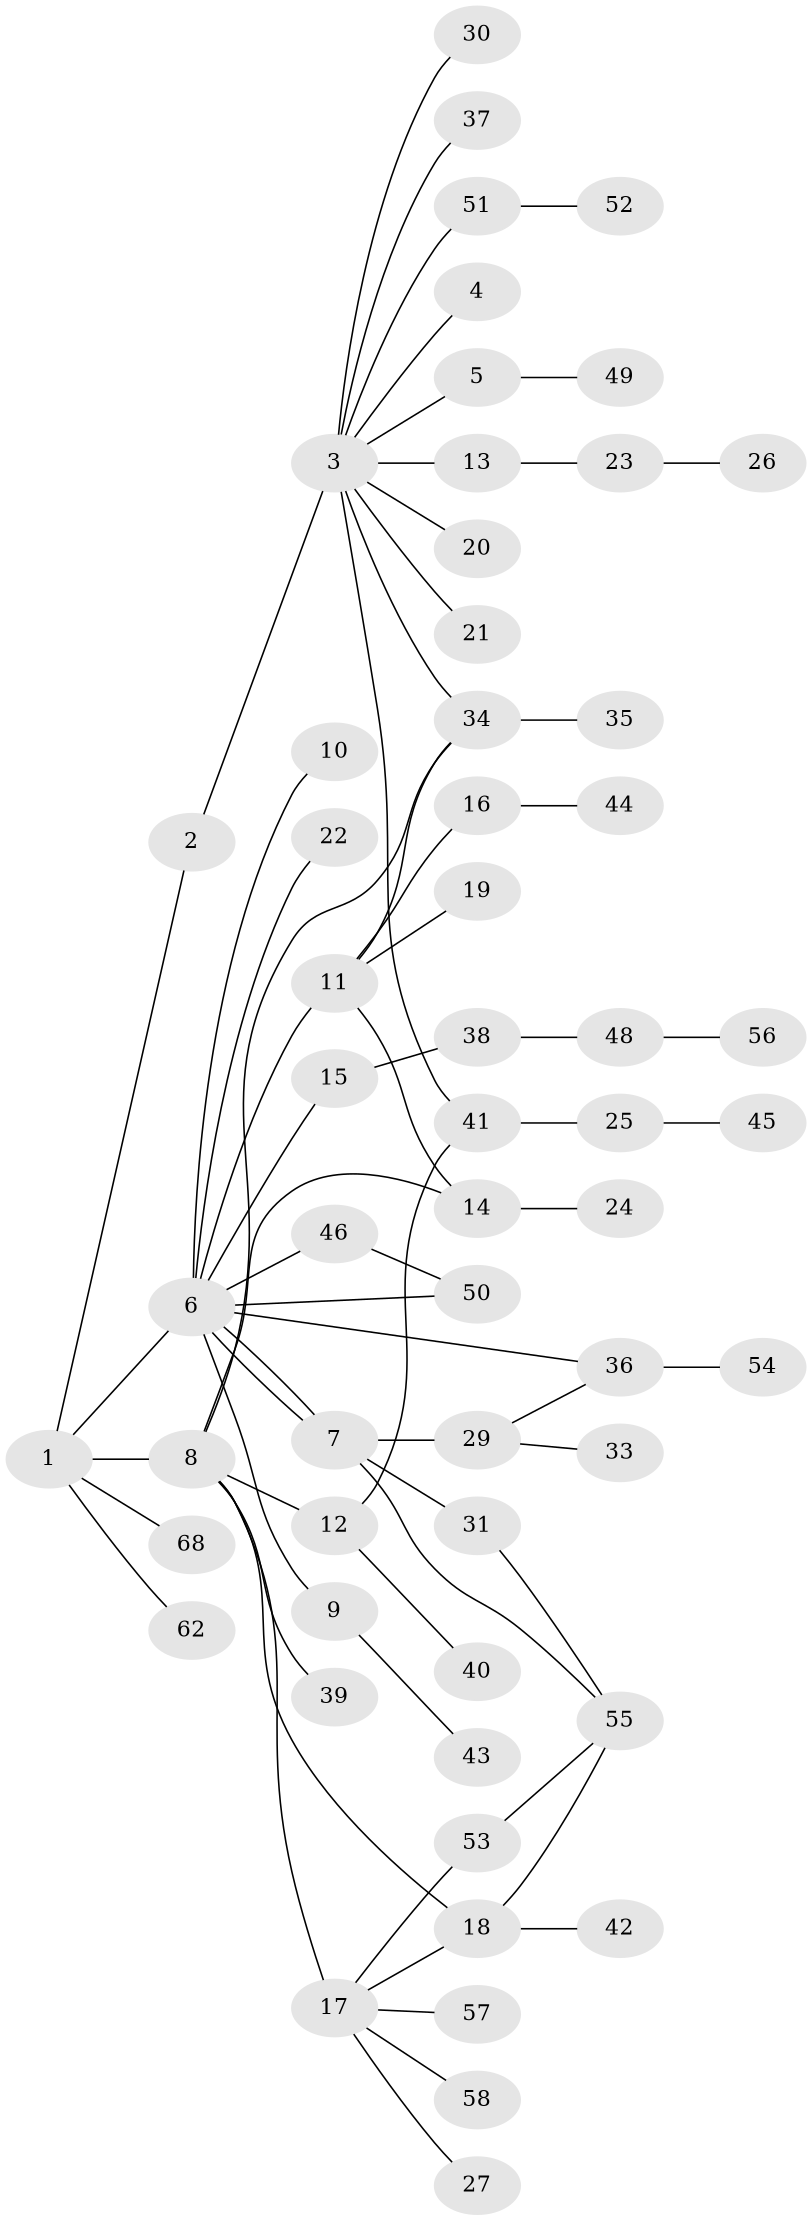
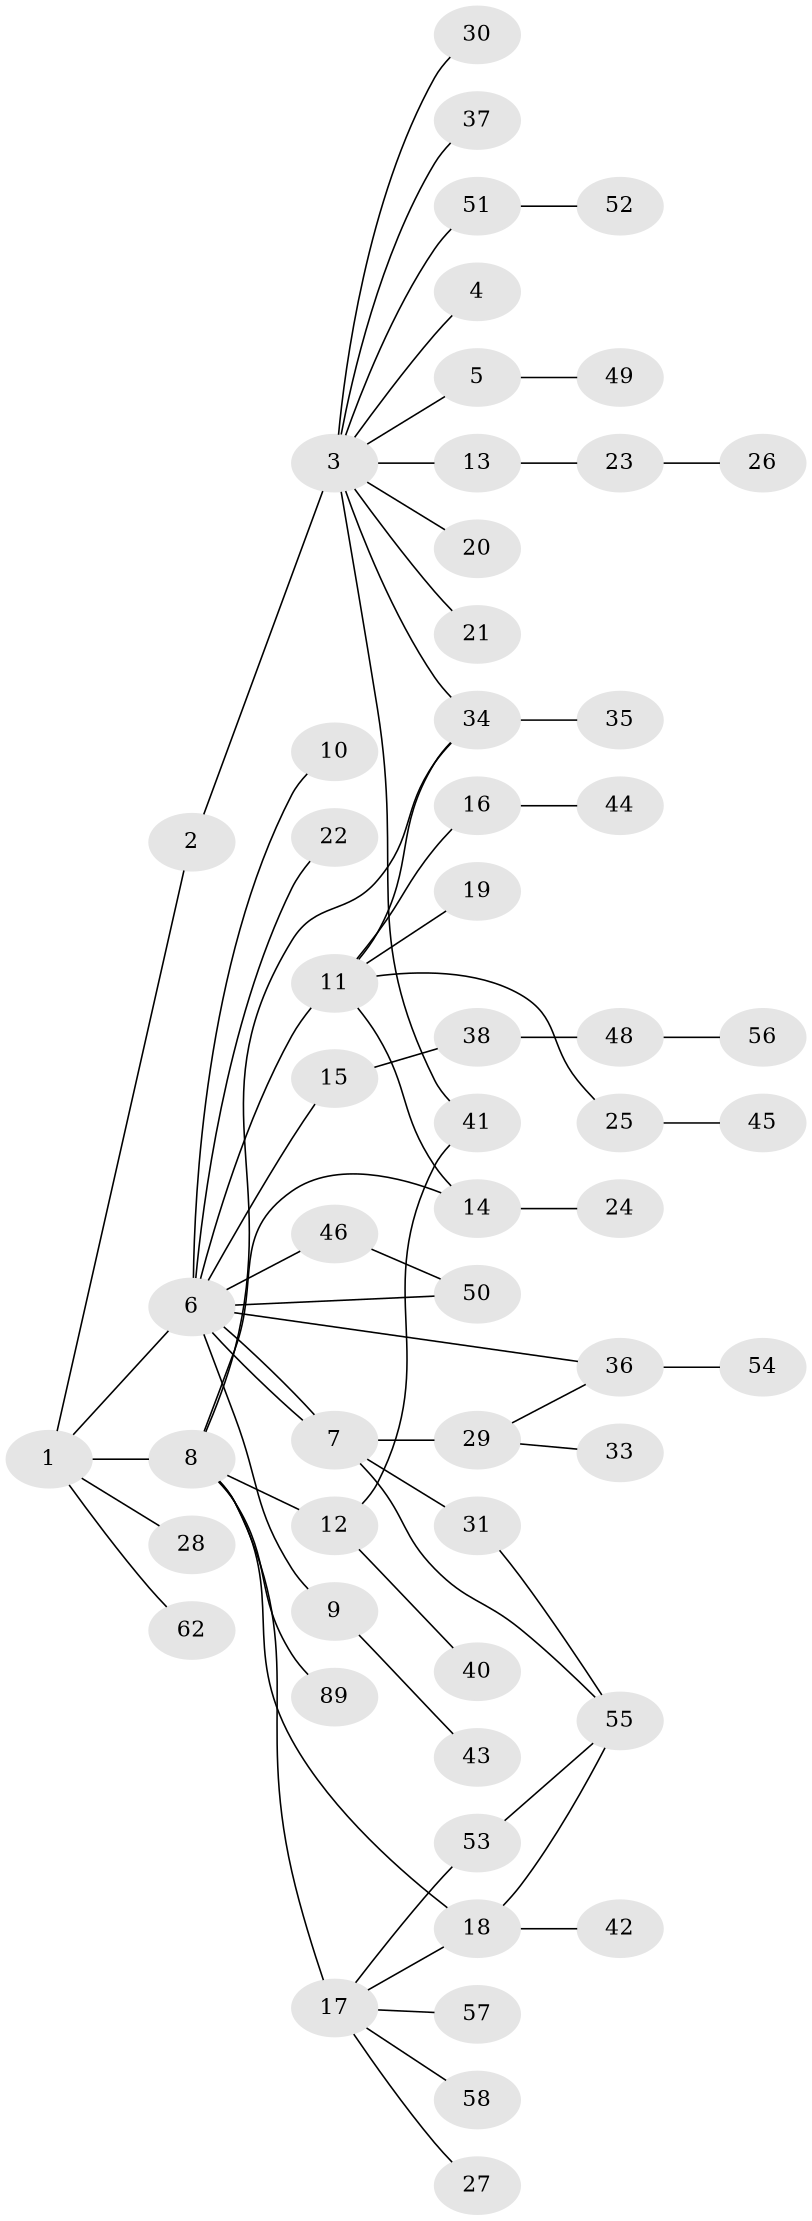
(549, 1123) -> (513, 991)
(192, 1545) -> (192, 1545)
(335, 1697) -> (335, 1697)
